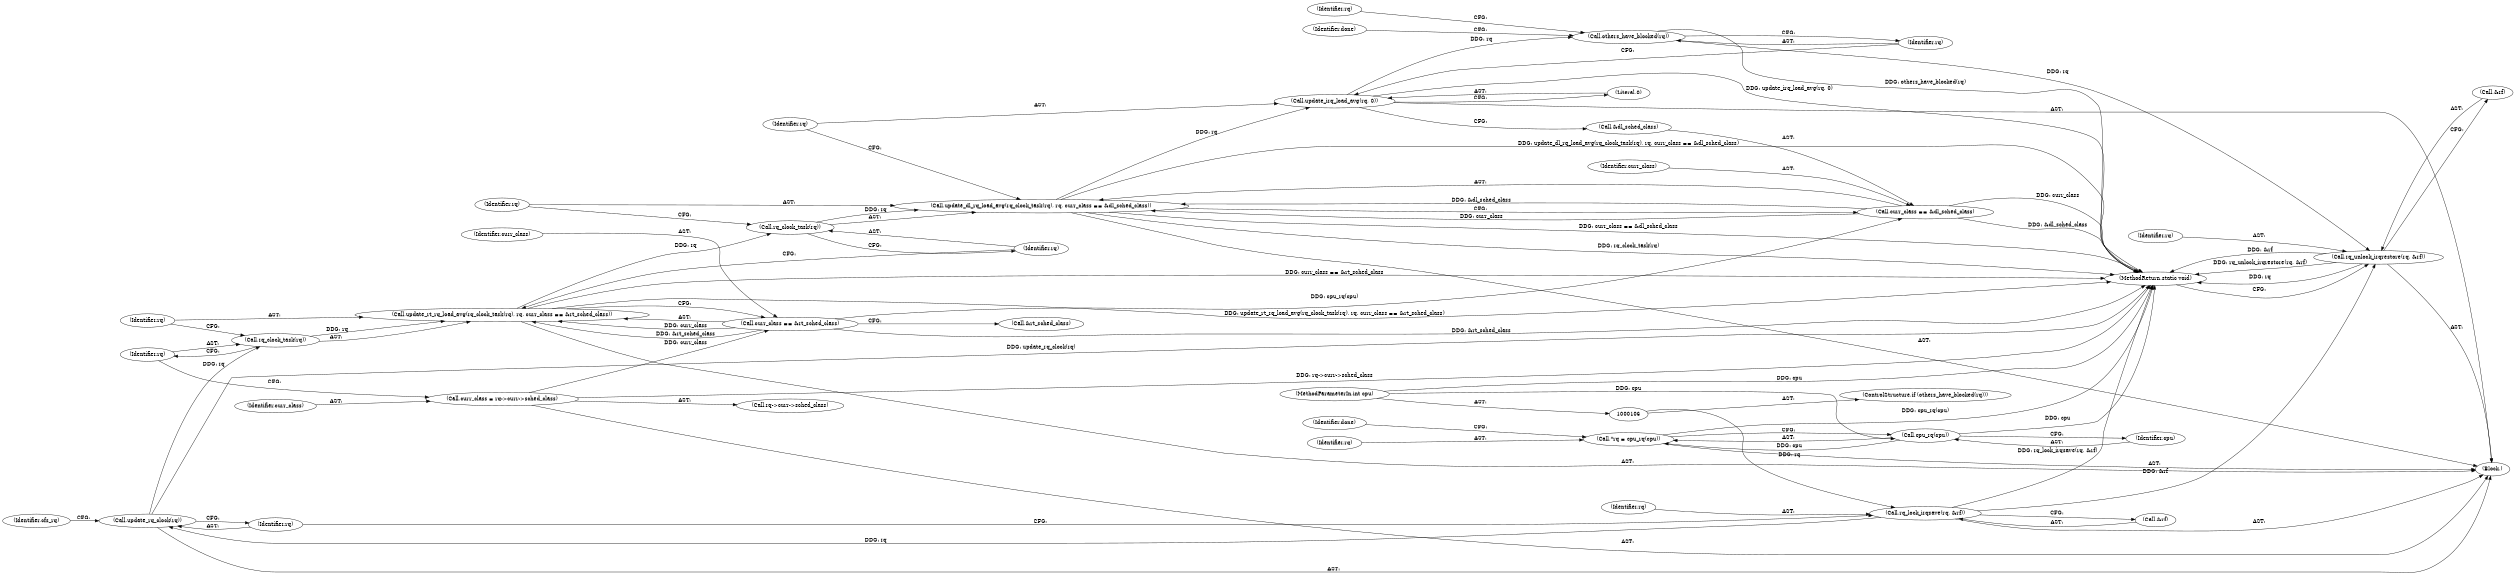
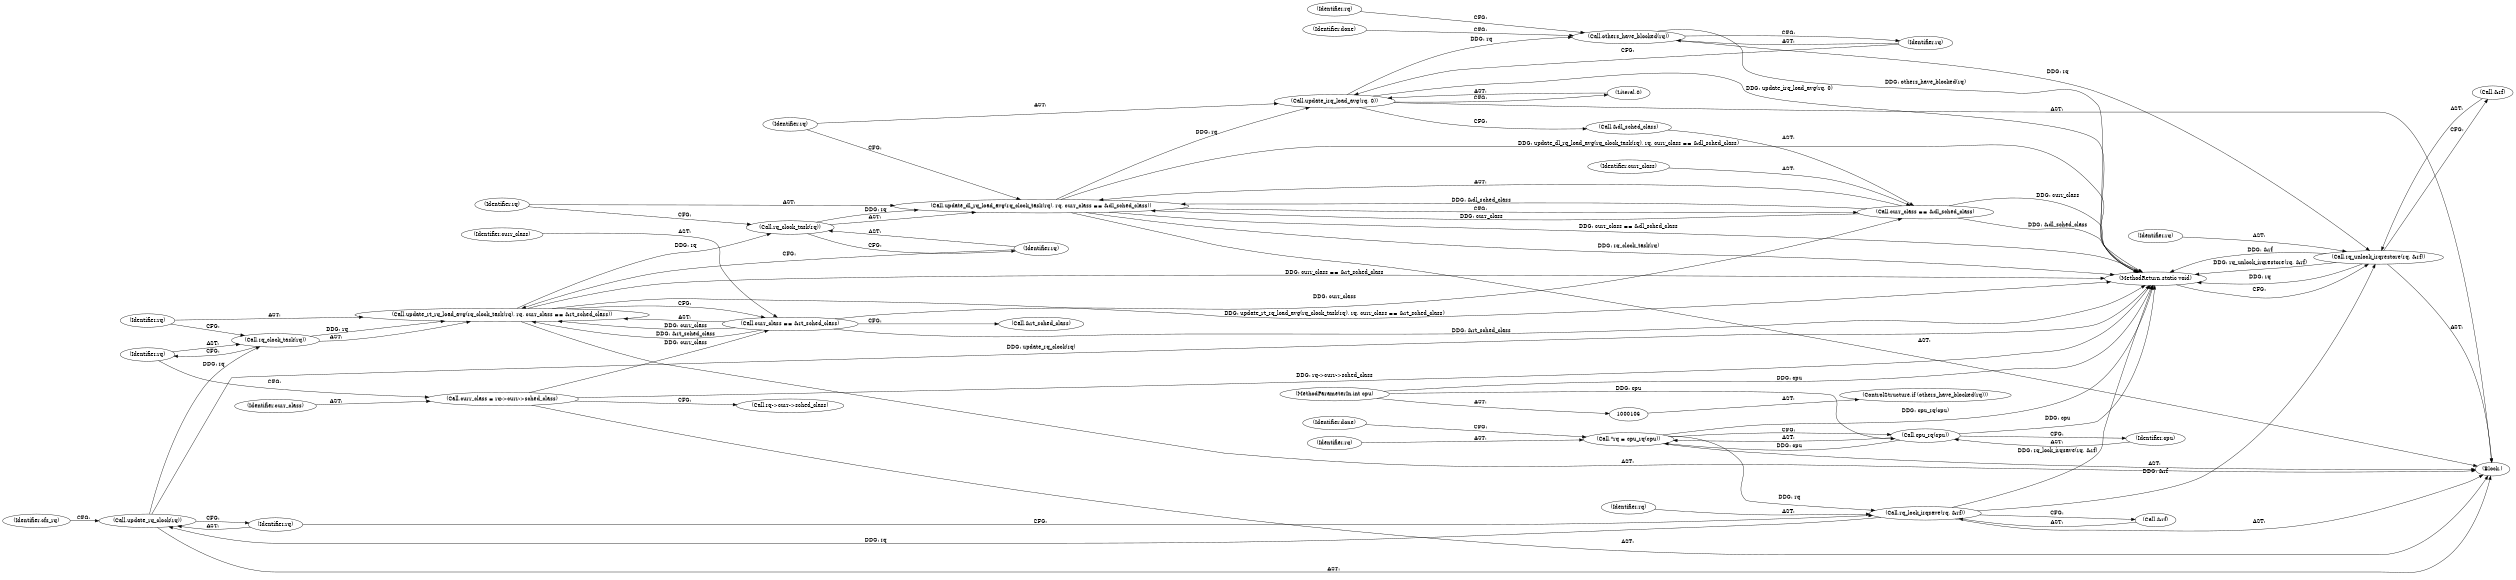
(1335, 297) -> (1335, 297)
(686, 400) -> (686, 400)
(1751, 461) -> (1749, 501)
